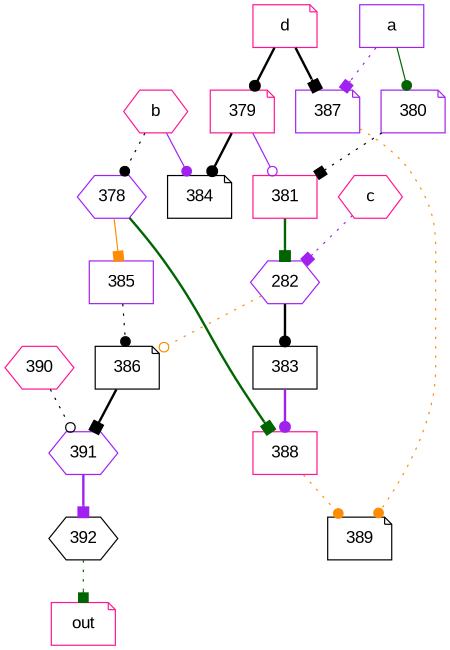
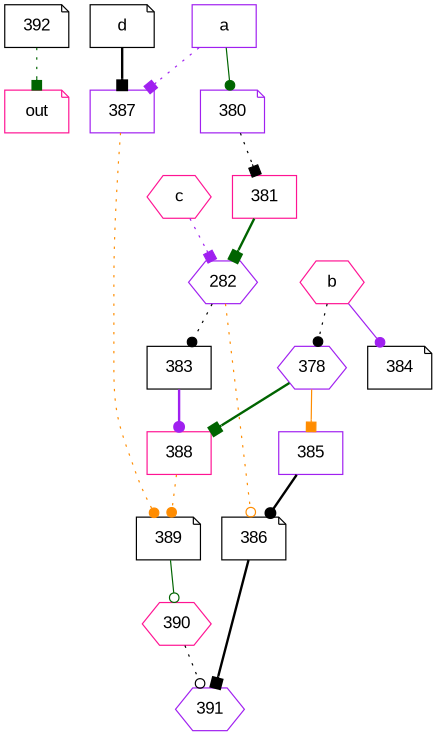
(285, 26) -> (122, 26)
(242, 111) -> none
(328, 111) -> (122, 111)
(124, 320) -> (285, 492)
(285, 320) -> (203, 321)
(83, 490) -> none
(83, 538) -> (37, 26)
none -> (172, 577)
